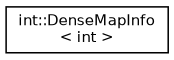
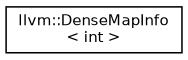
(87, 30) -> (94, 30)
